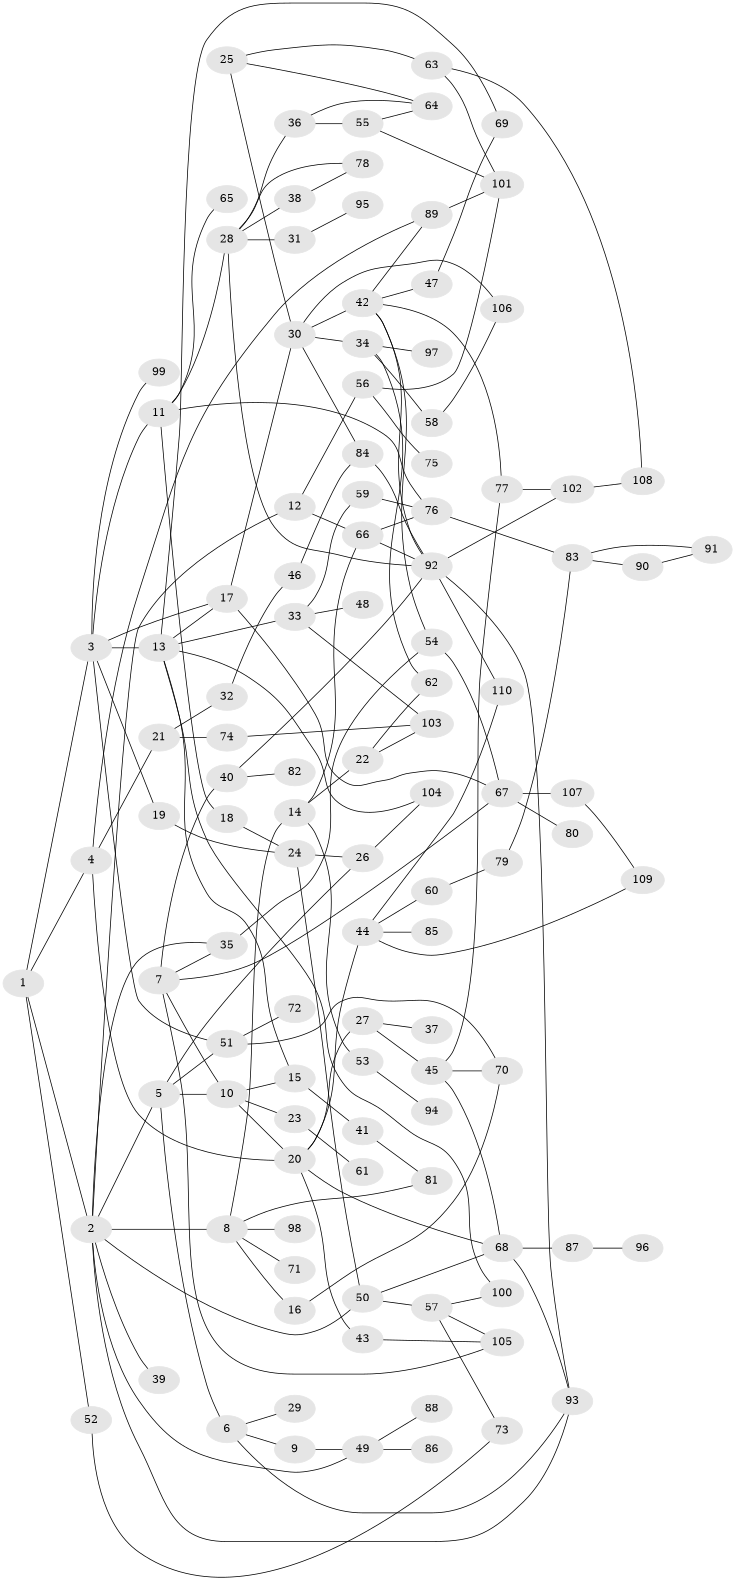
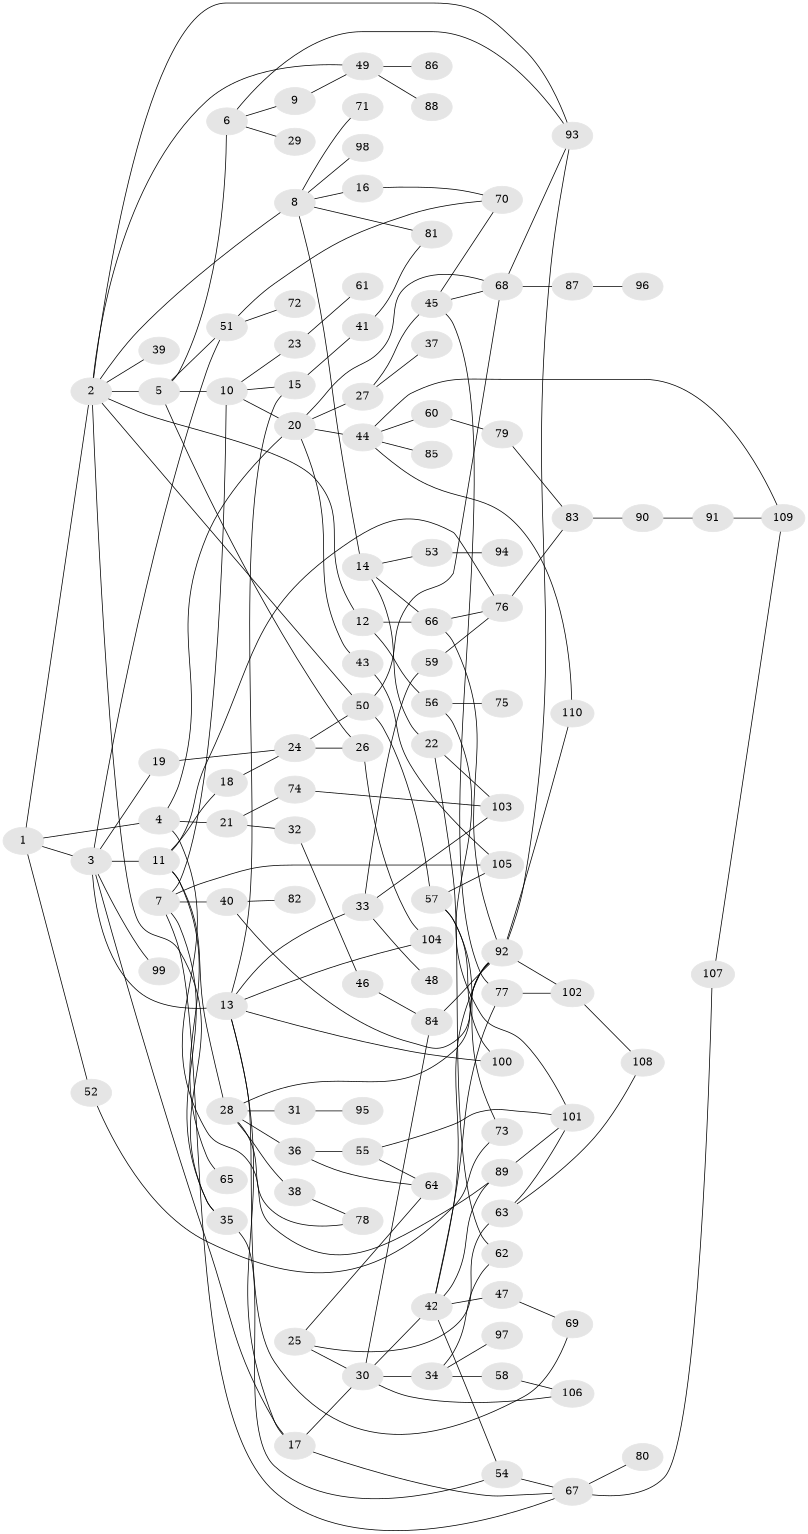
(641, 545) -> (748, 518)
